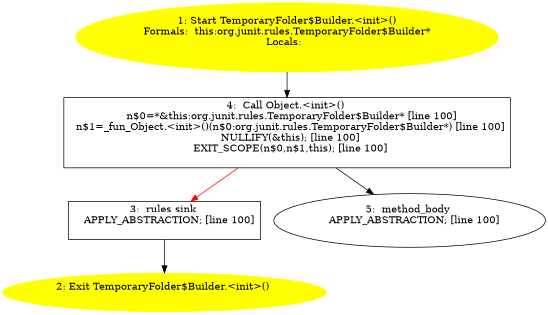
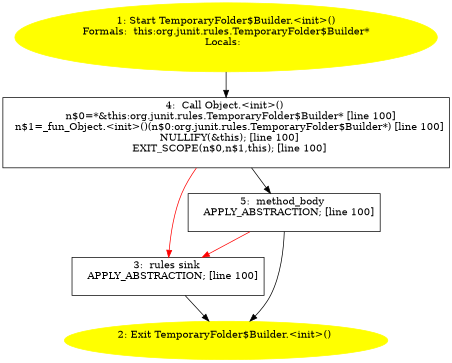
(410, 220) -> (284, 213)
none -> (229, 243)
none -> (278, 277)
